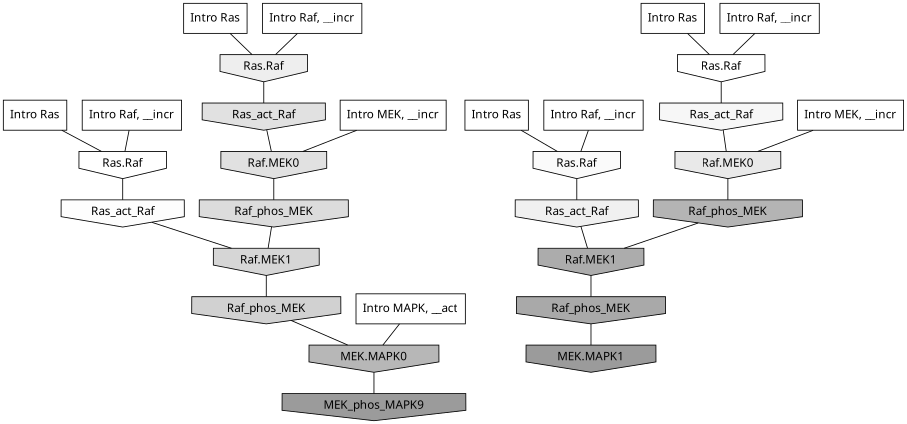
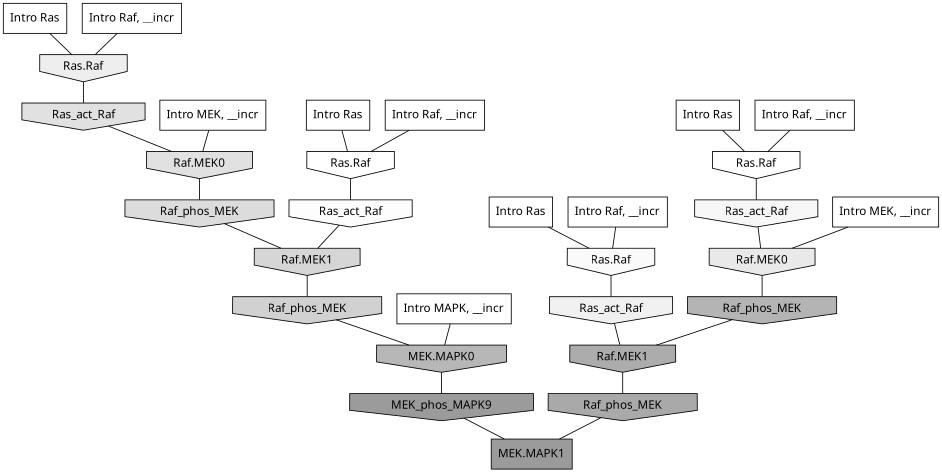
(411, 309) -> (454, 309)
(591, 357) -> (532, 454)
none -> (484, 429)
